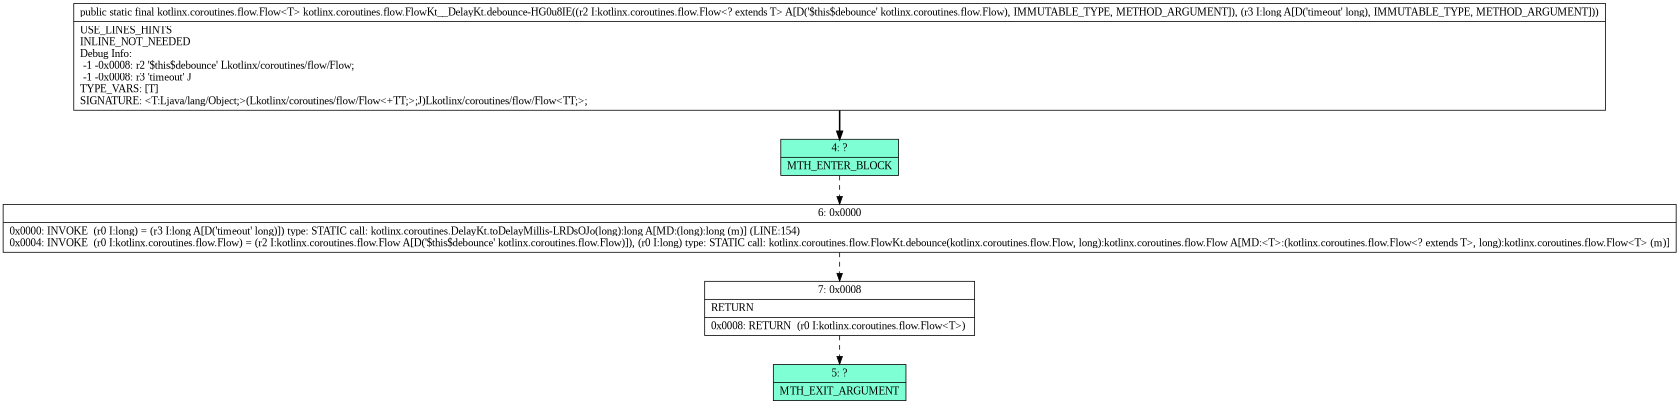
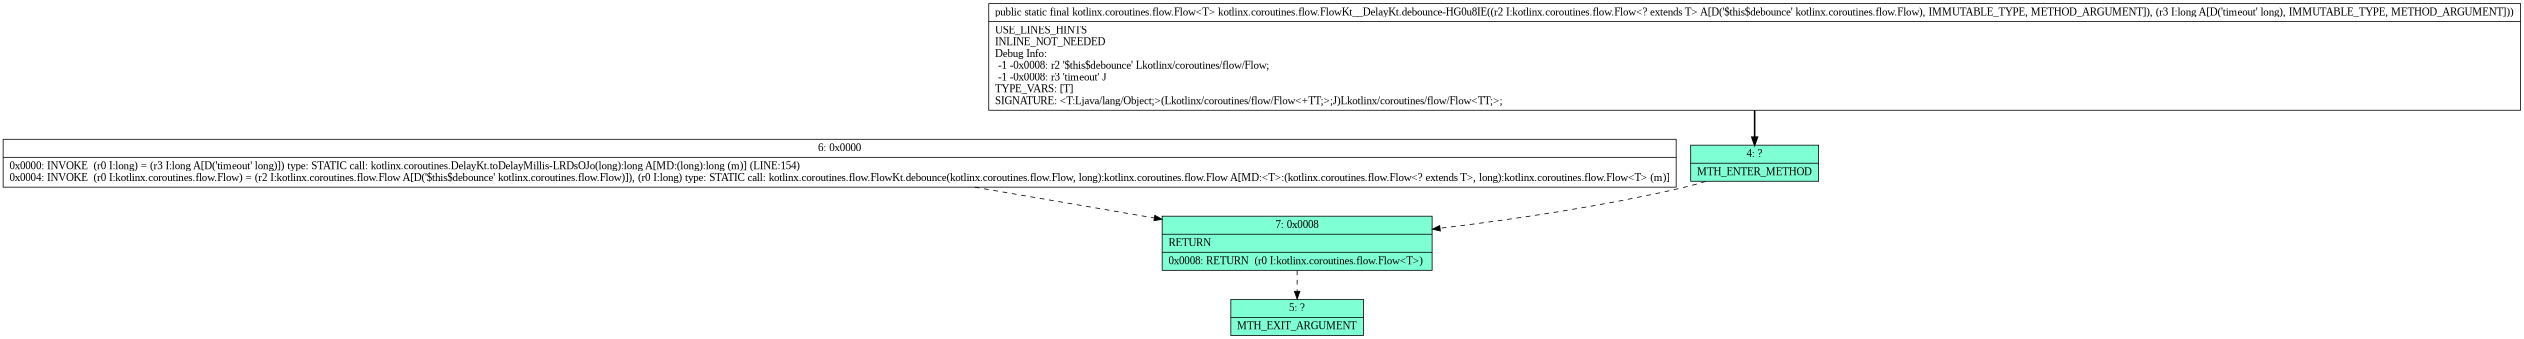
(840, 166) -> (1755, 172)
(840, 186) -> (1574, 209)
(840, 308) -> (1297, 243)
